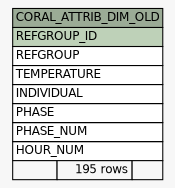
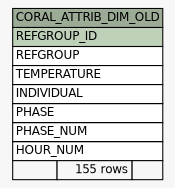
(102, 170) -> (102, 170)
